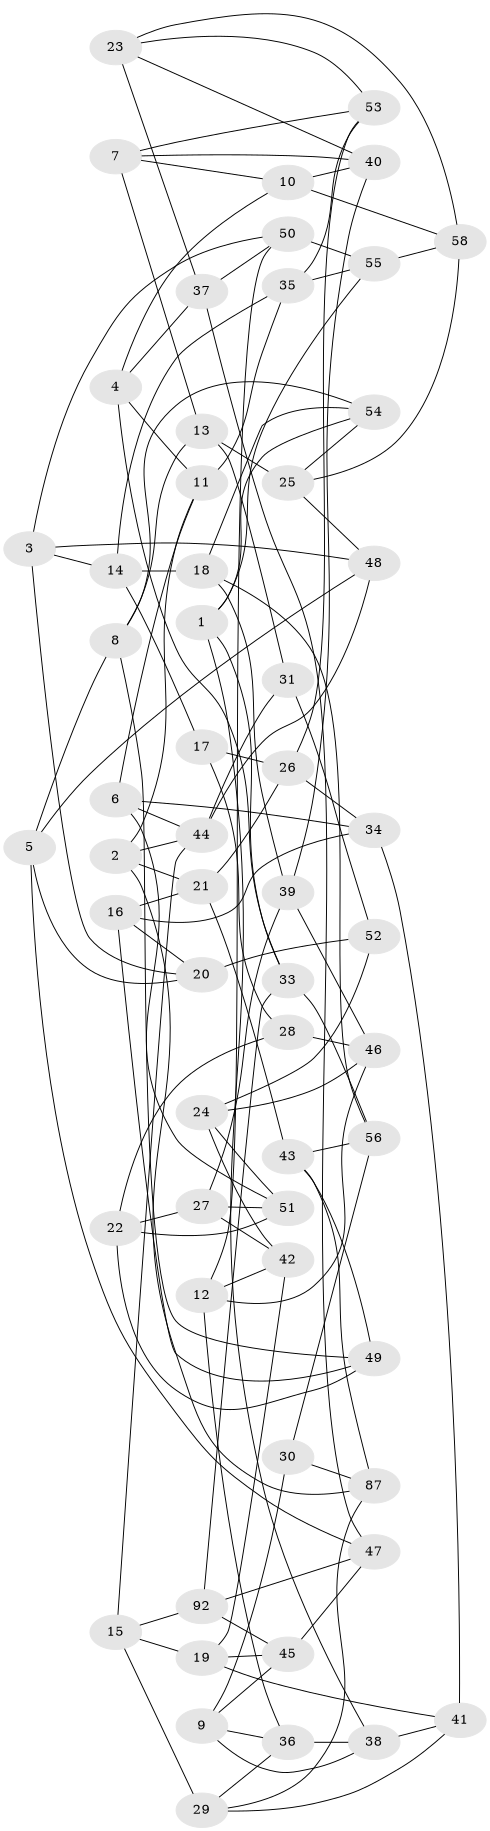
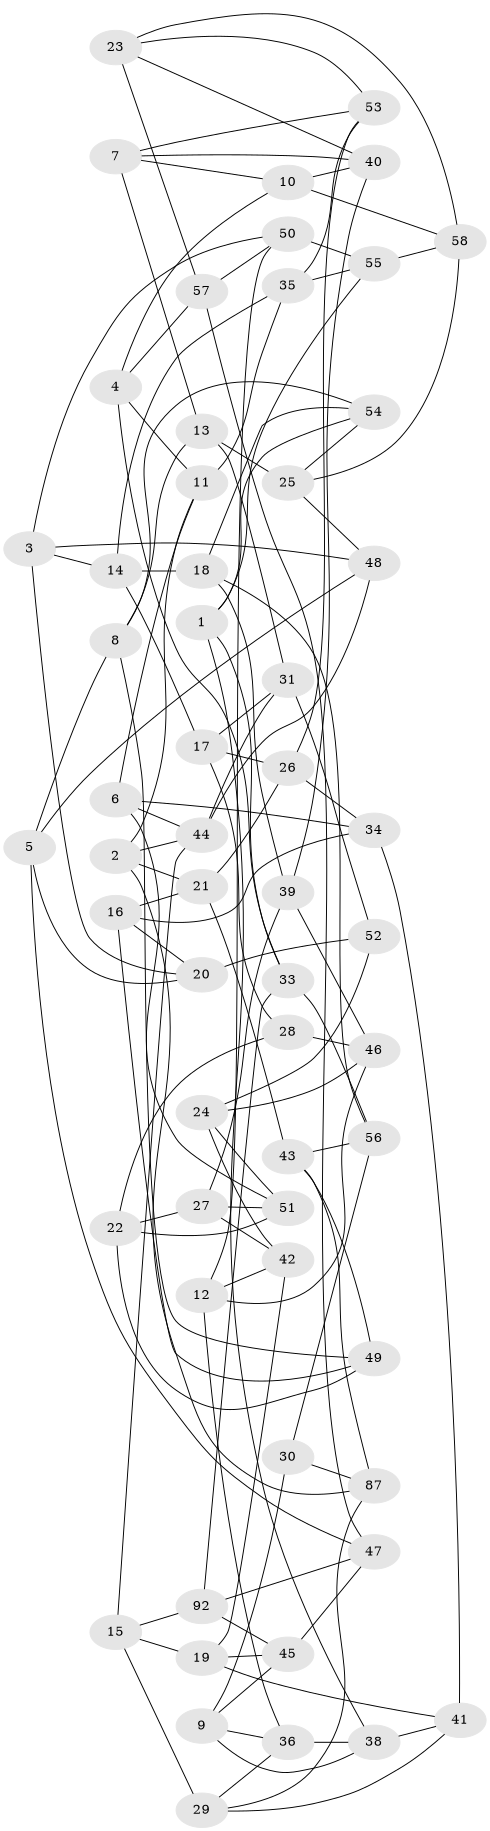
(202, 292) -> (202, 292)
none -> (245, 714)
